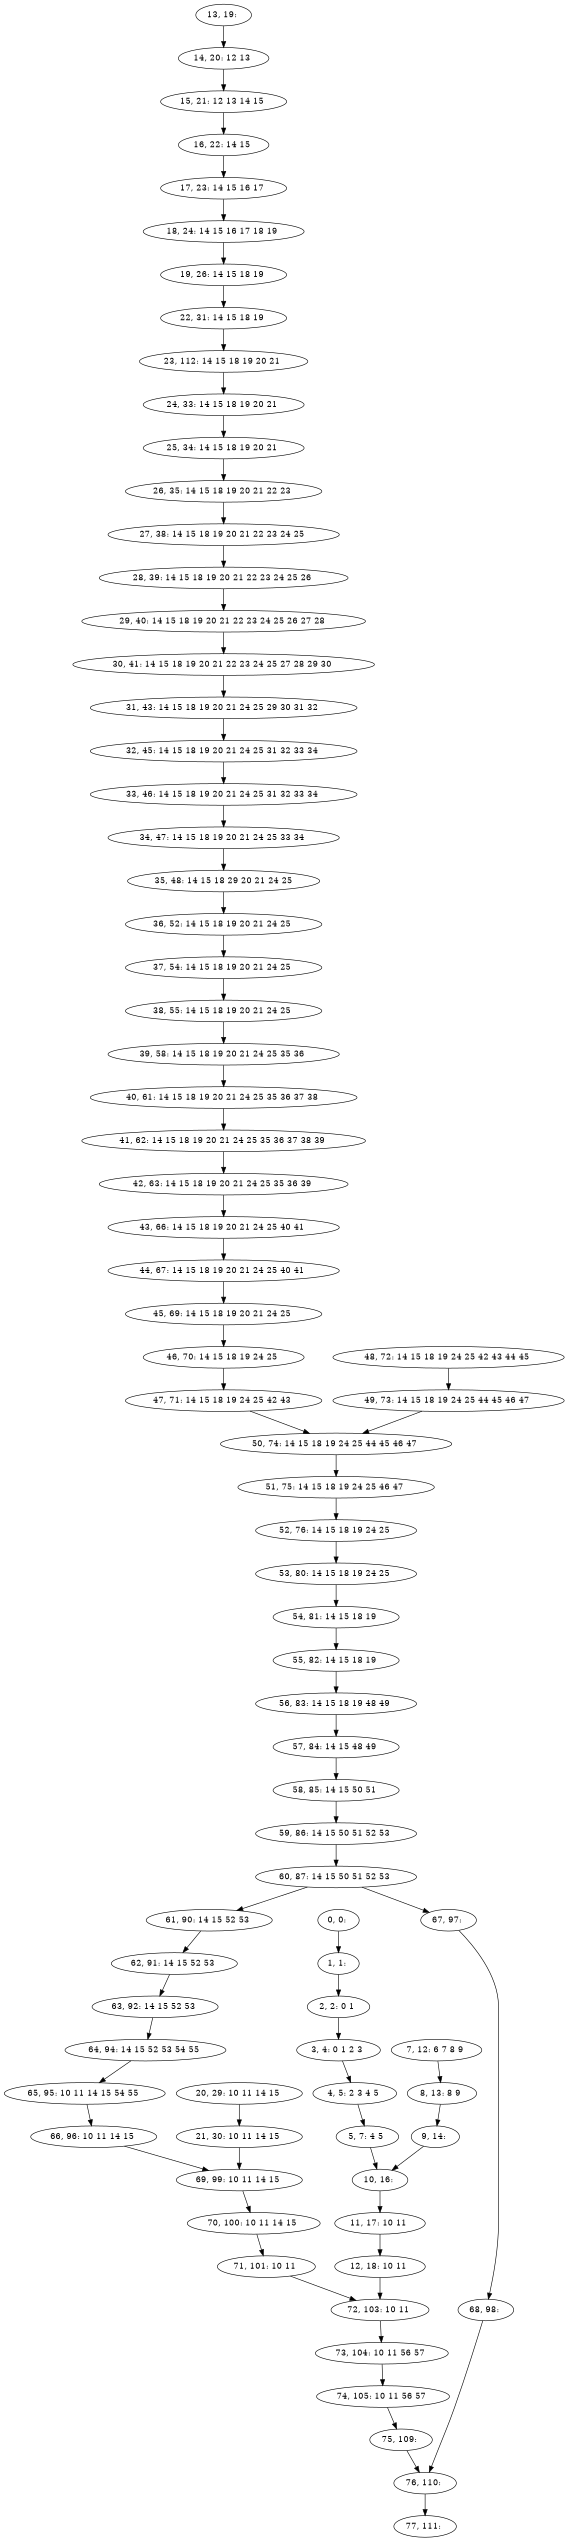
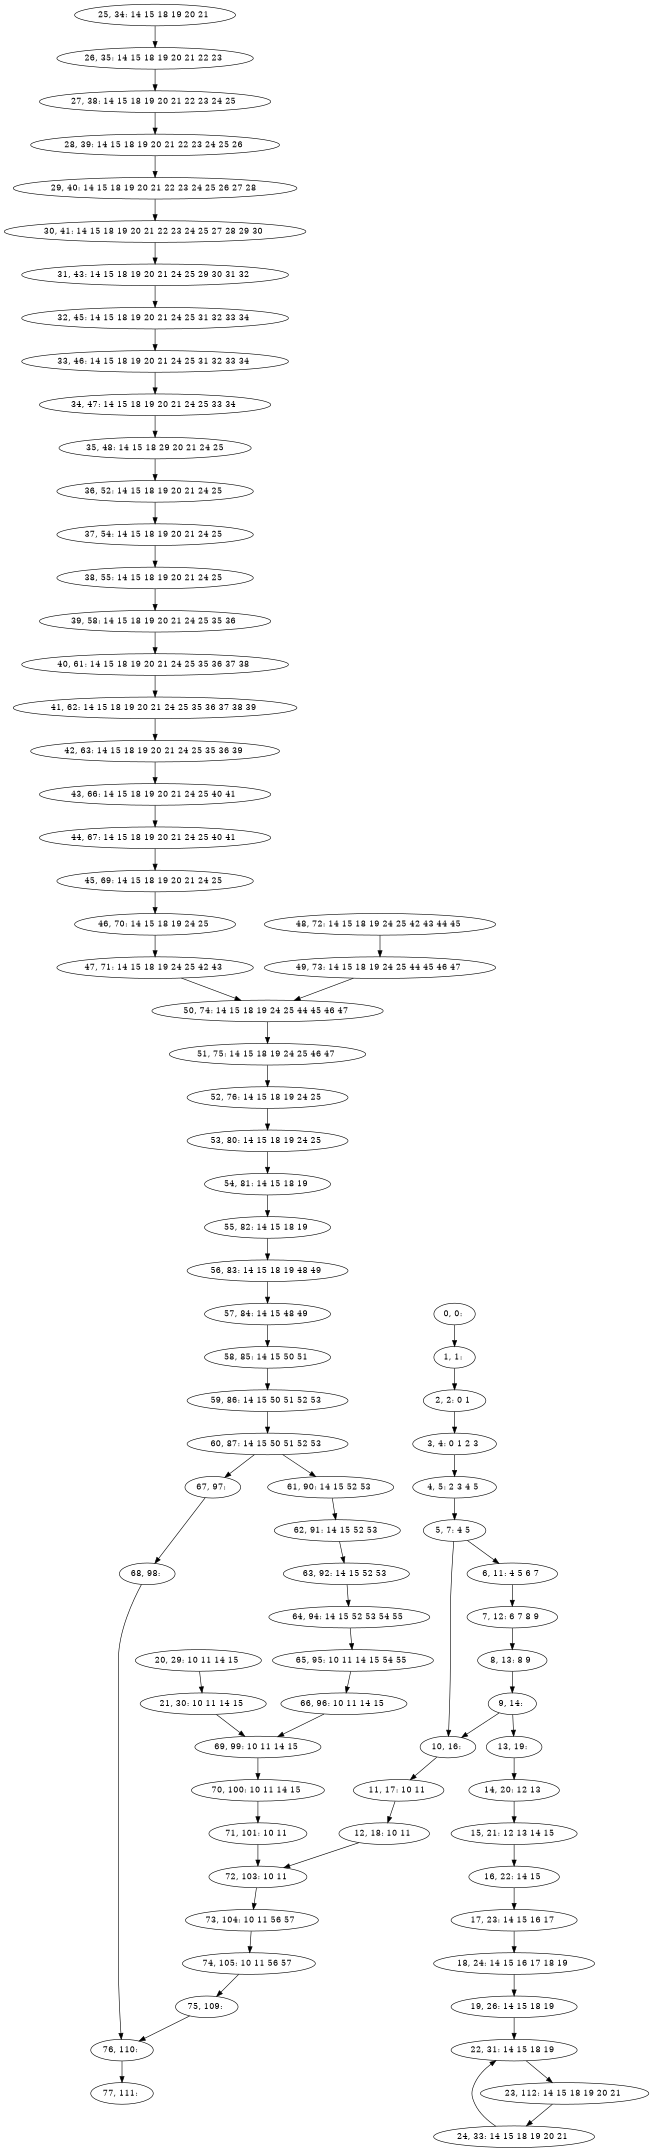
(224, 423) -> (472, 2096)
none -> (512, 1574)
none -> (513, 1722)
